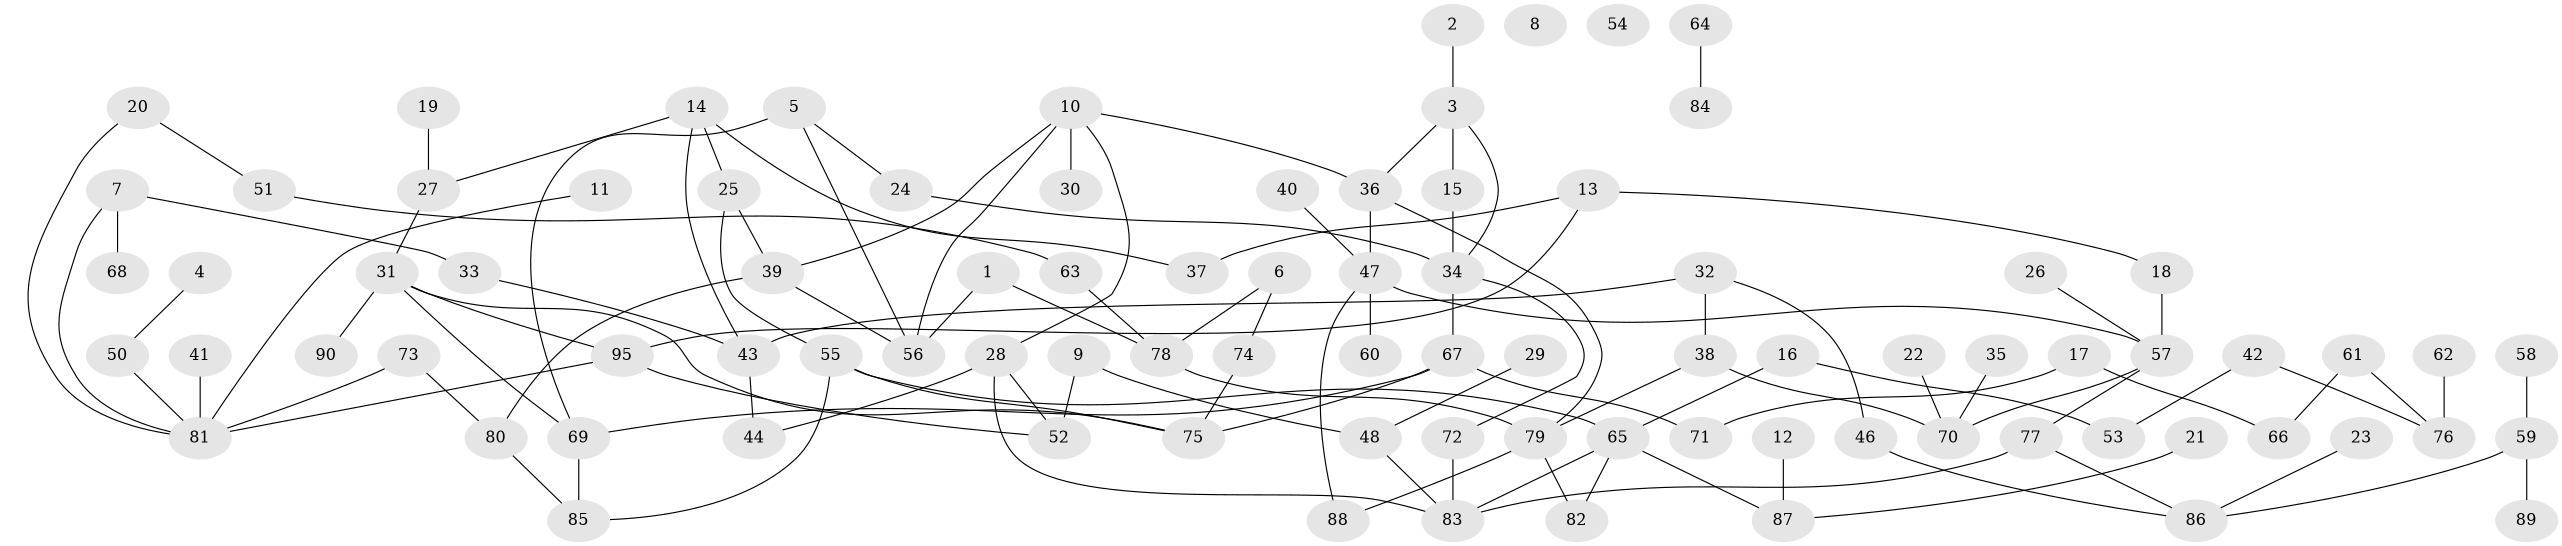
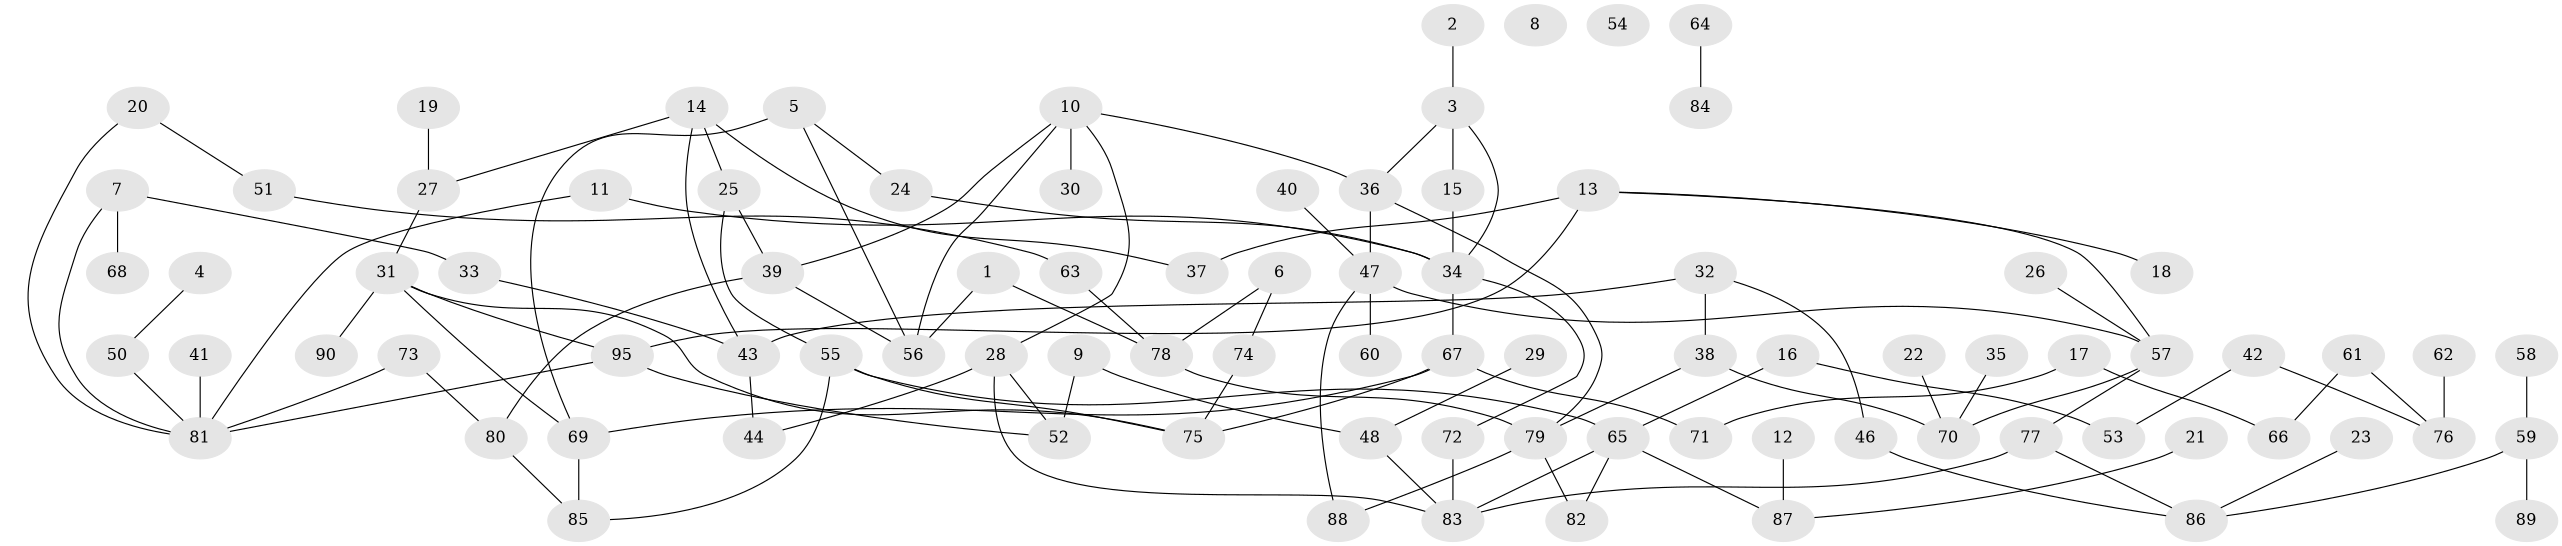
none -> (1031, 220)
(2162, 314) -> (1906, 213)
